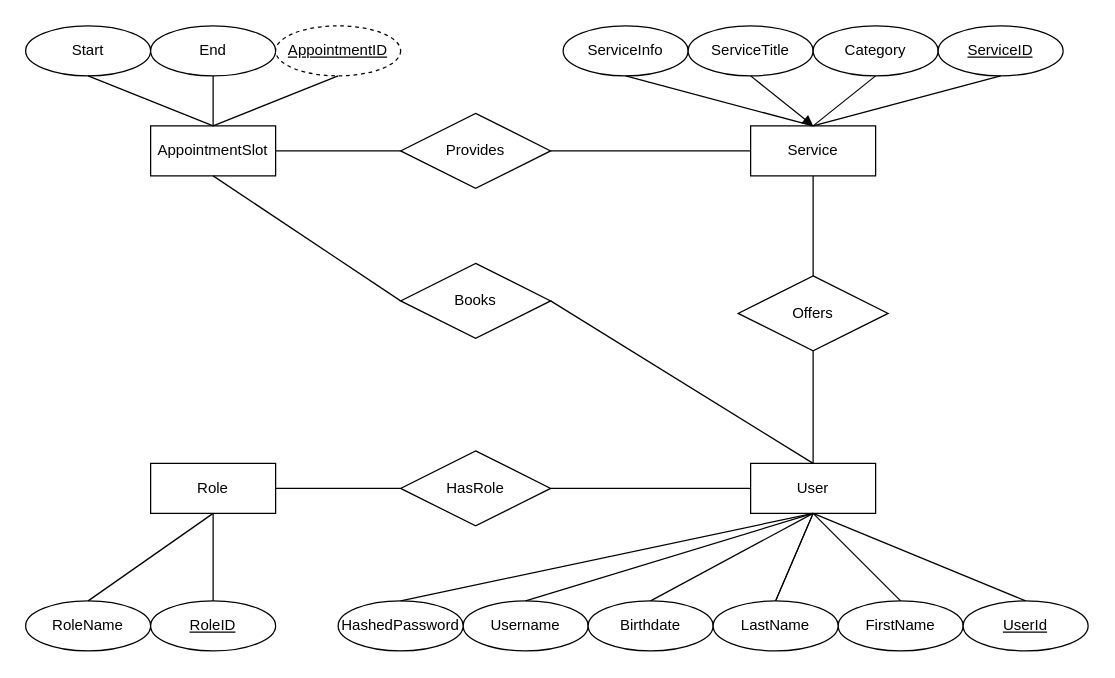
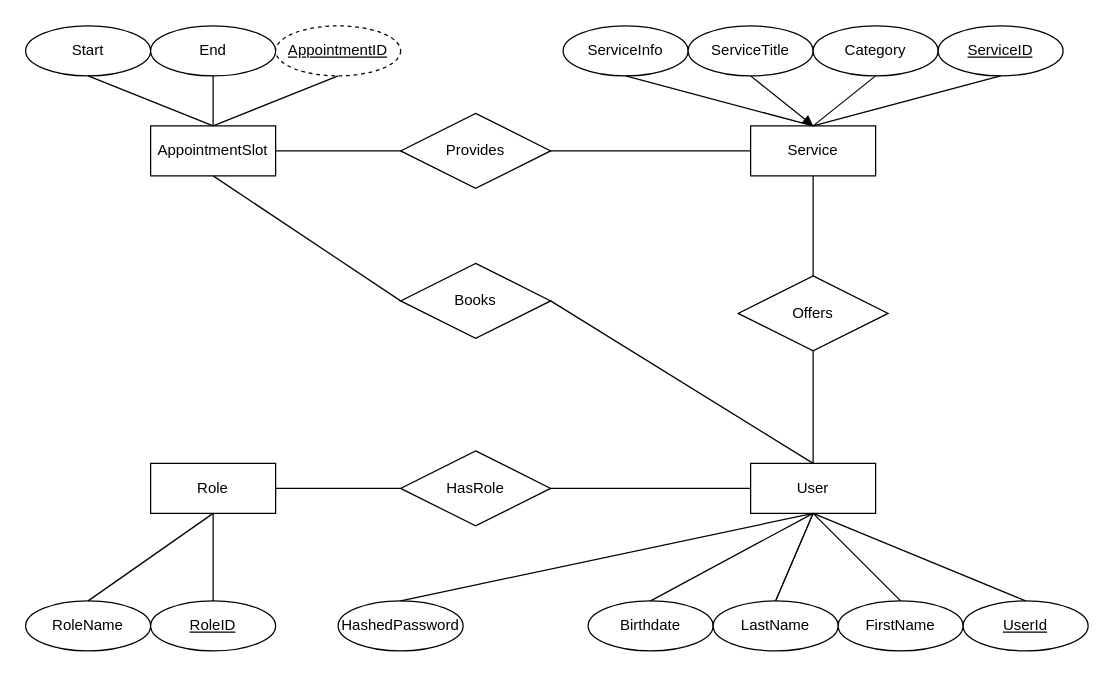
(660, 560) -> none
(526, 626) -> none
